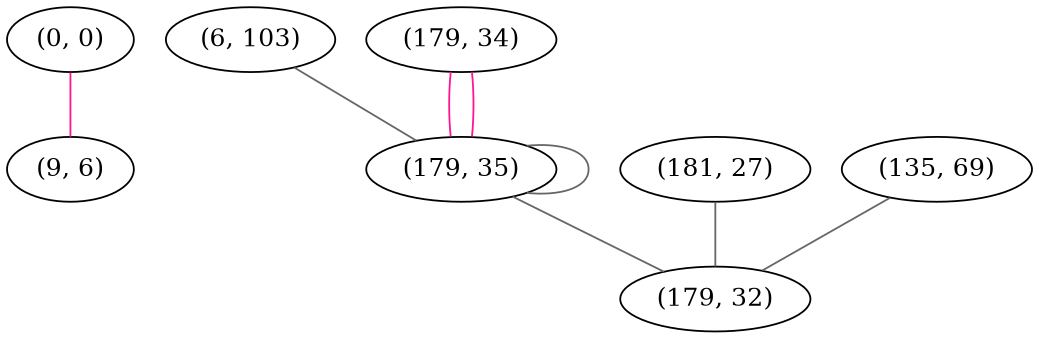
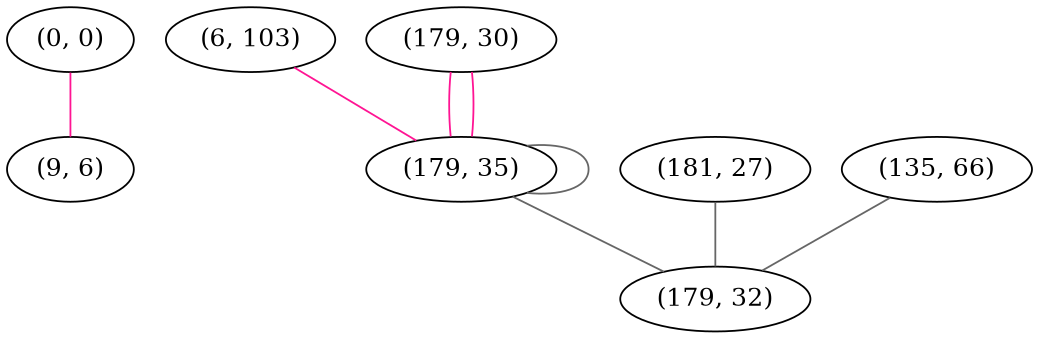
(461, 40) -> (461, 40)
(355, 104) -> (355, 104)
(937, 169) -> (937, 169)
